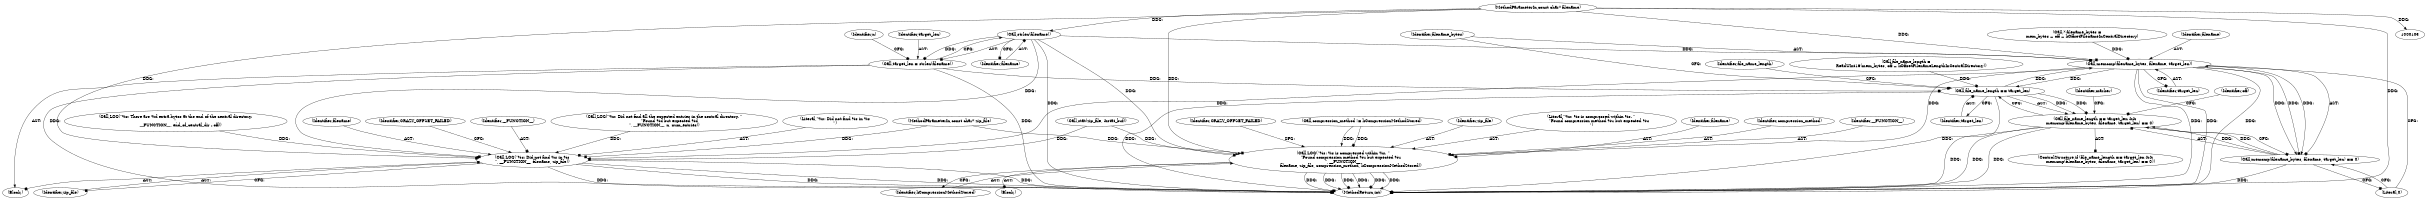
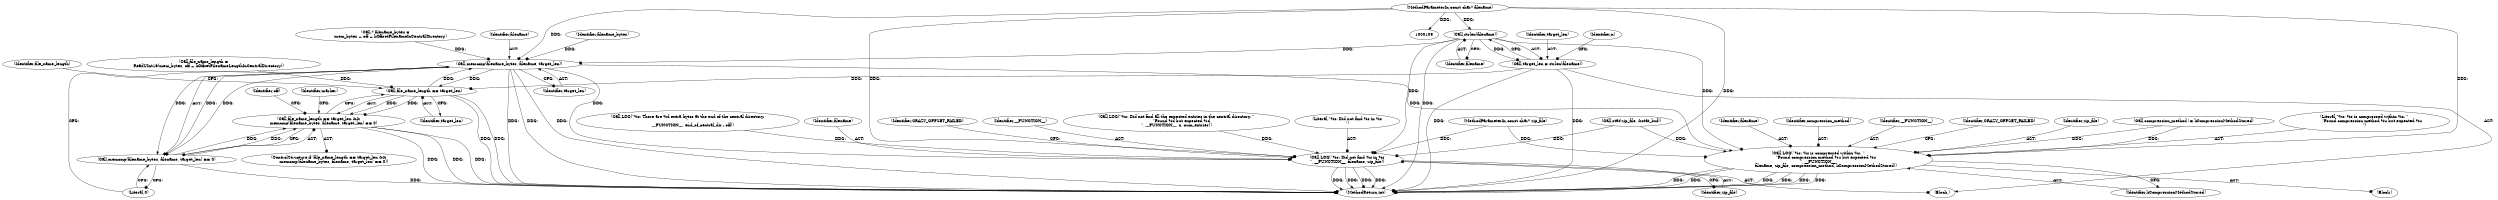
(1799, 49) -> (571, 49)
(1702, 73) -> none
